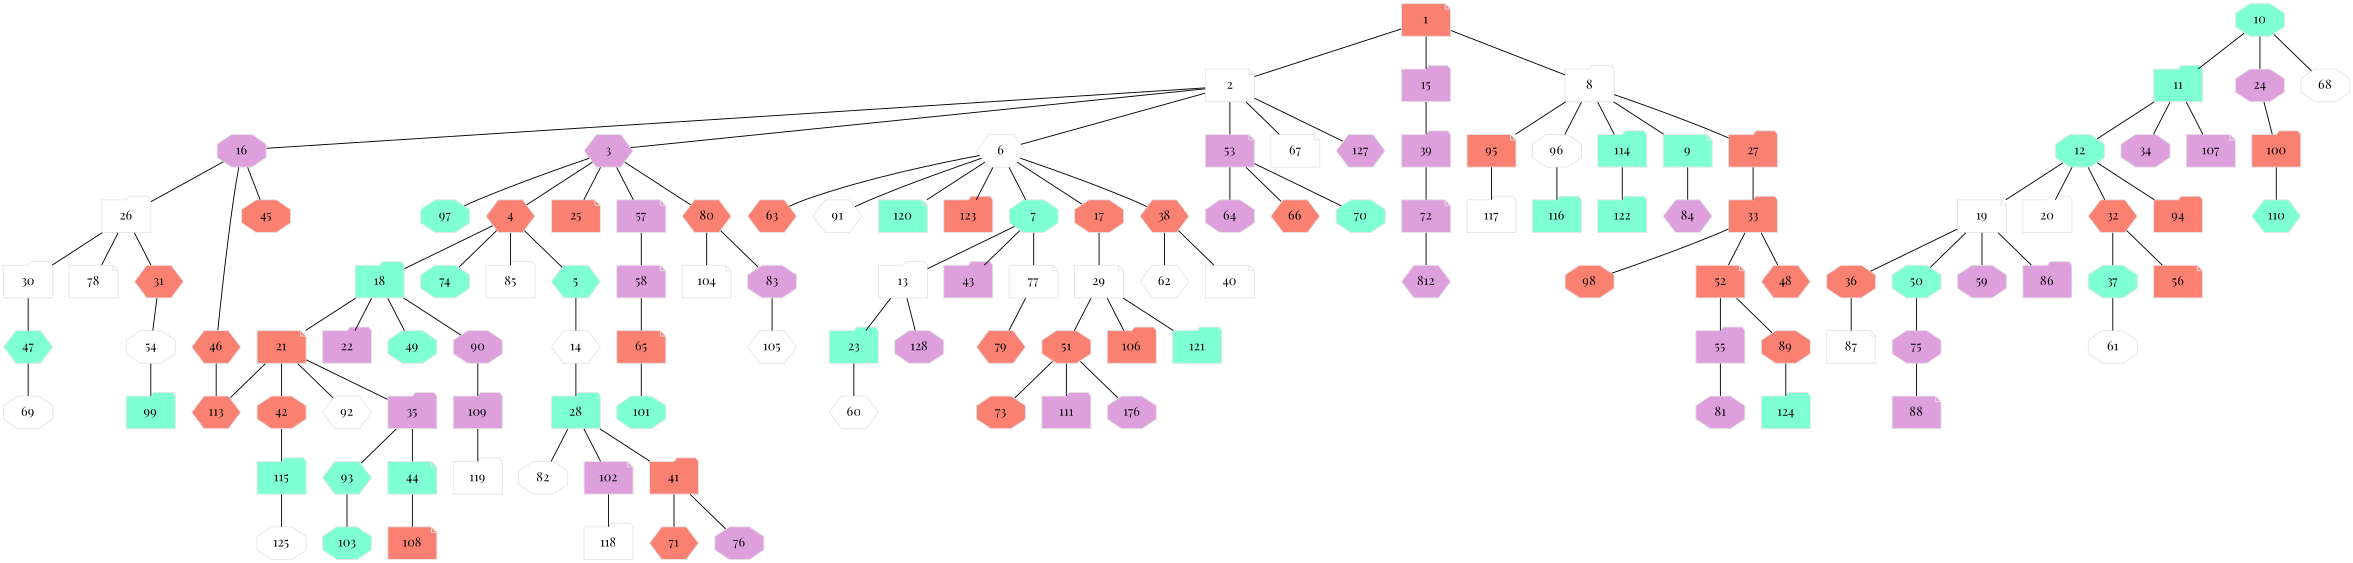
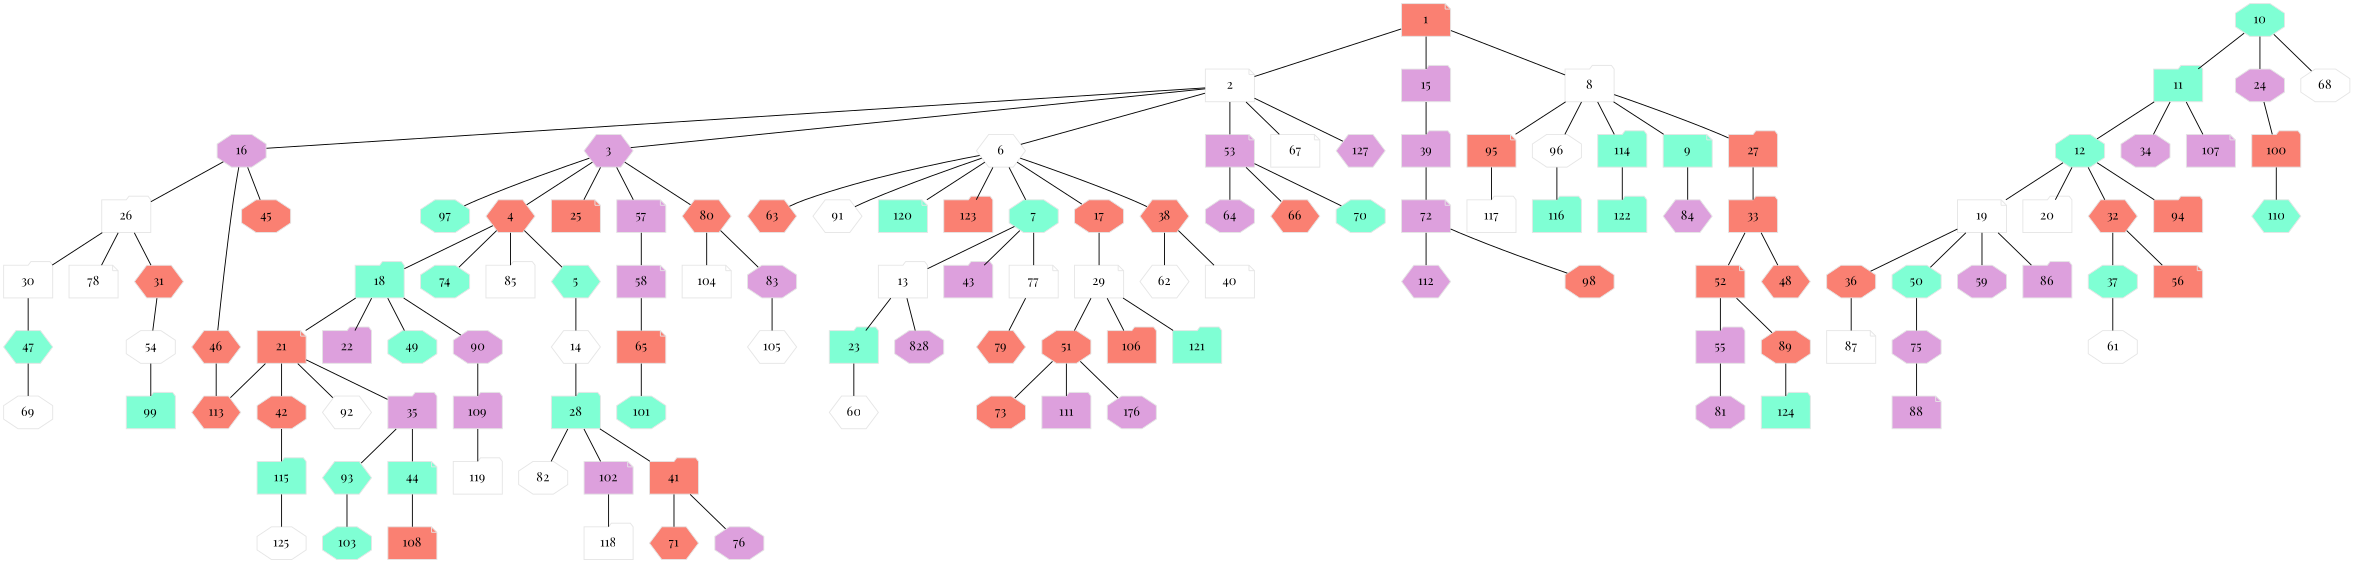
(1671, 252) -> (1509, 252)
(1426, 282) -> (1426, 282)
(919, 347) -> (919, 347)
